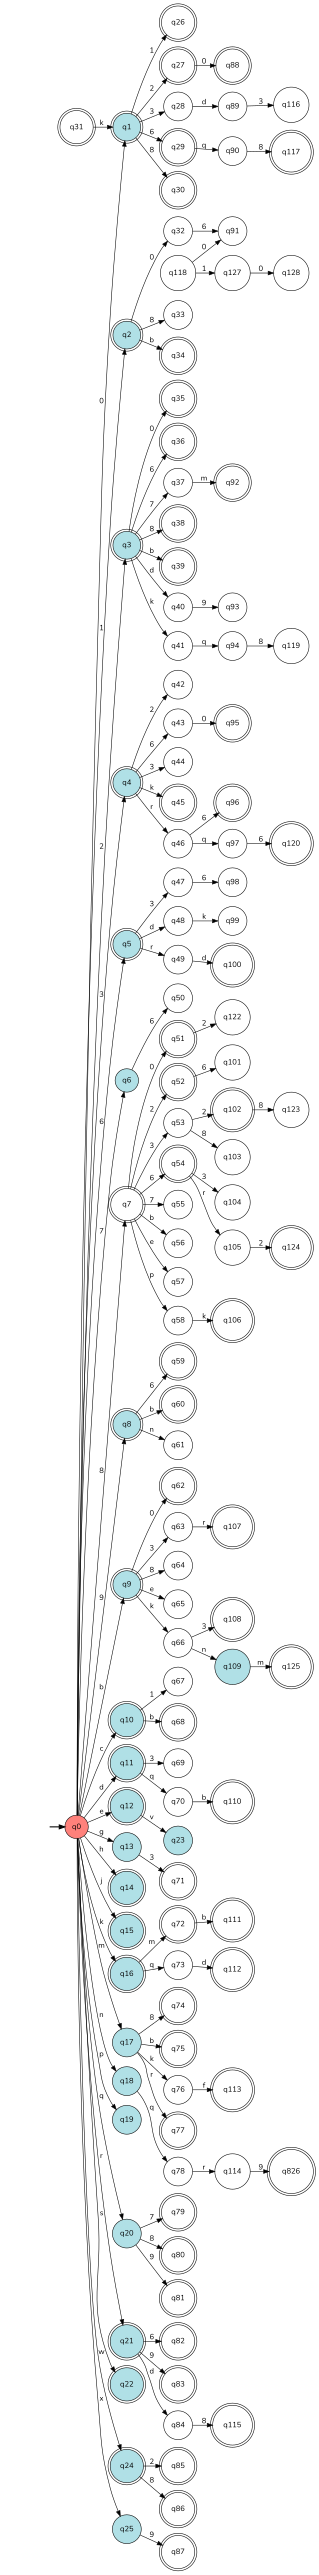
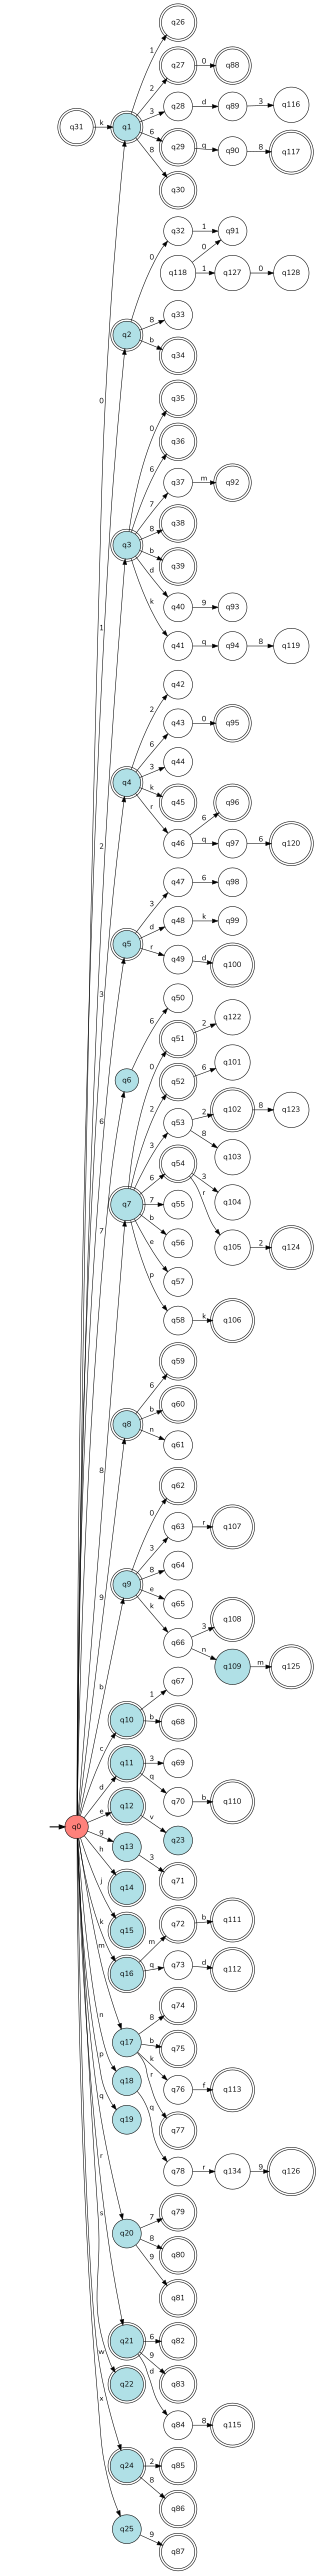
(204, 227) -> (204, 227)
(127, 1205) -> (127, 1205)
(233, 2172) -> (233, 2172)
(291, 2172) -> (291, 2172)
